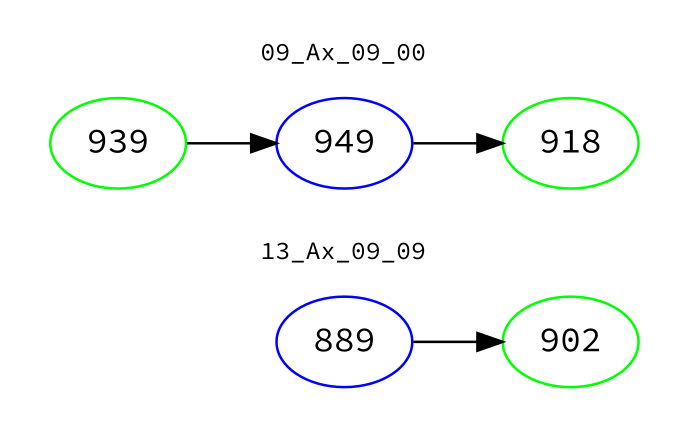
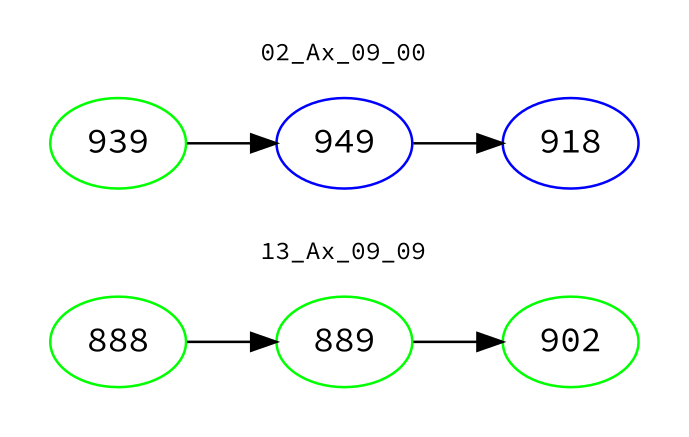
(344, 54) -> (344, 54)
(571, 143) -> (571, 143)
none -> (118, 342)
(344, 342) -> (344, 342)
